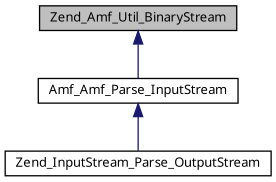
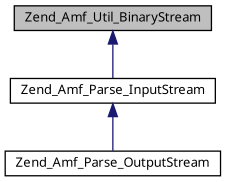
(138, 91) -> (113, 91)
(138, 163) -> (113, 163)
